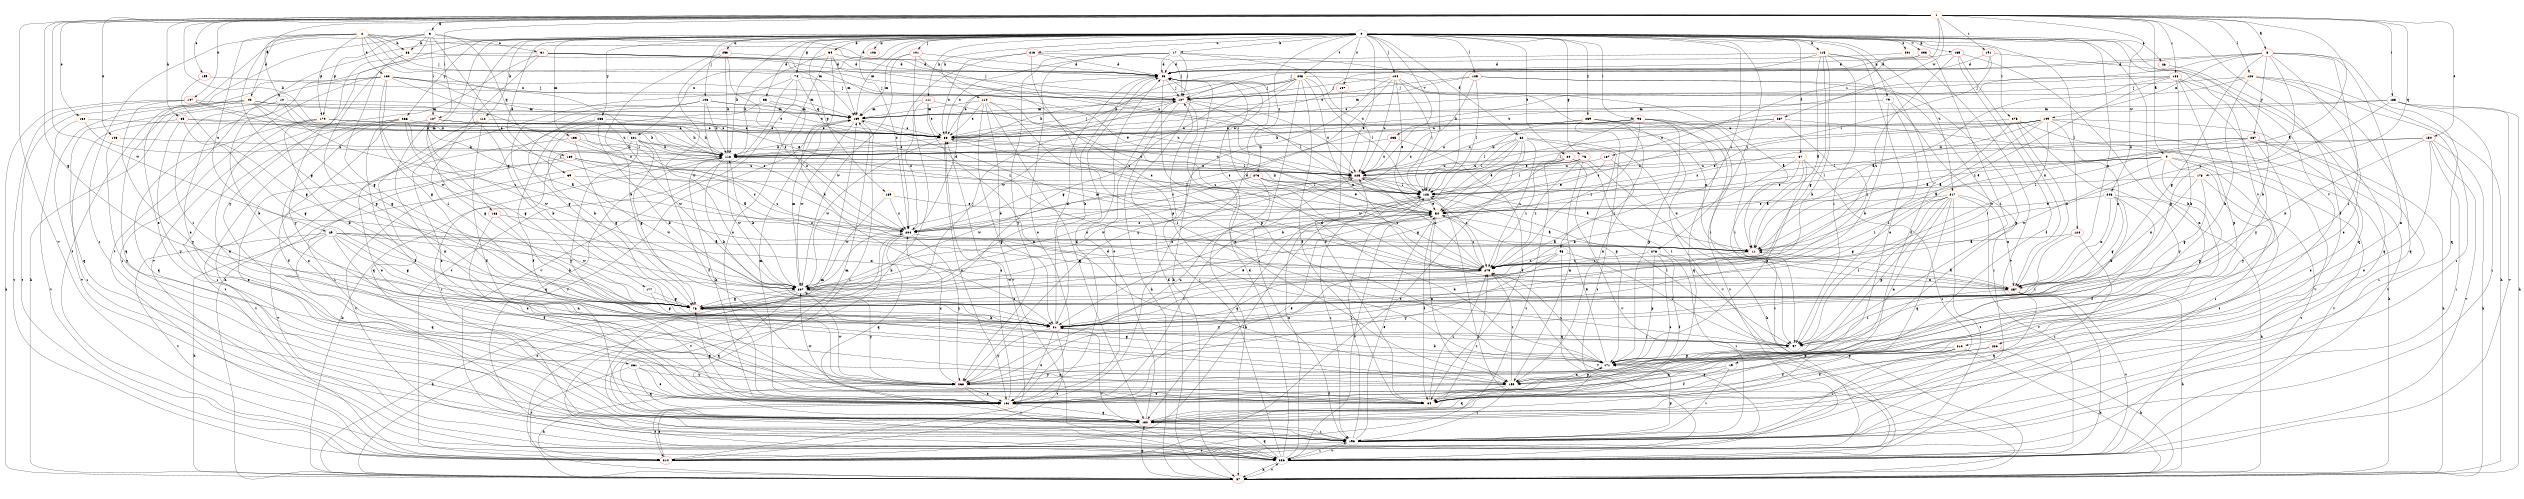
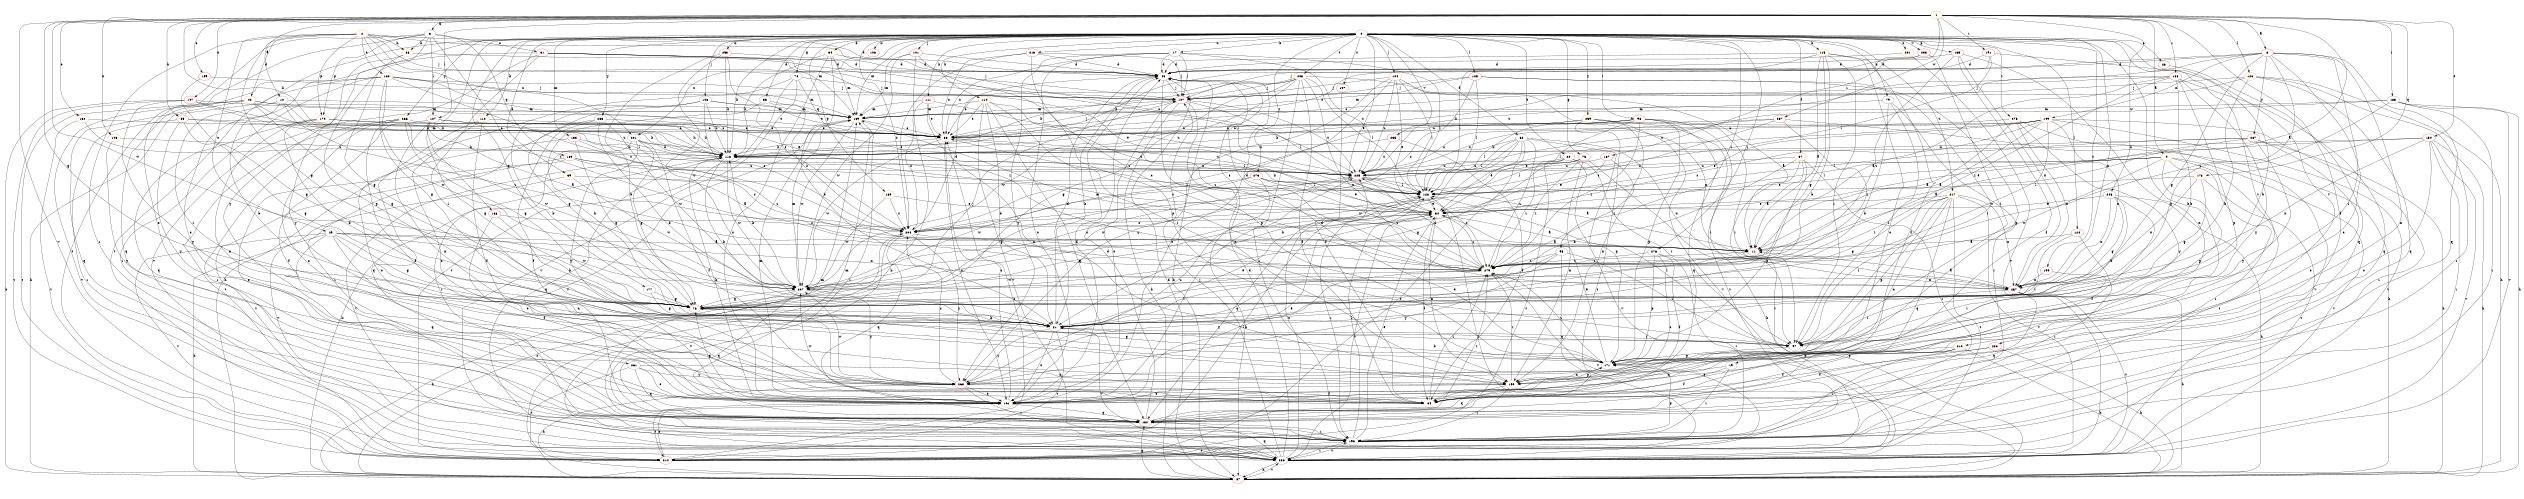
none -> (2047, 271)
(1286, 371) -> none
